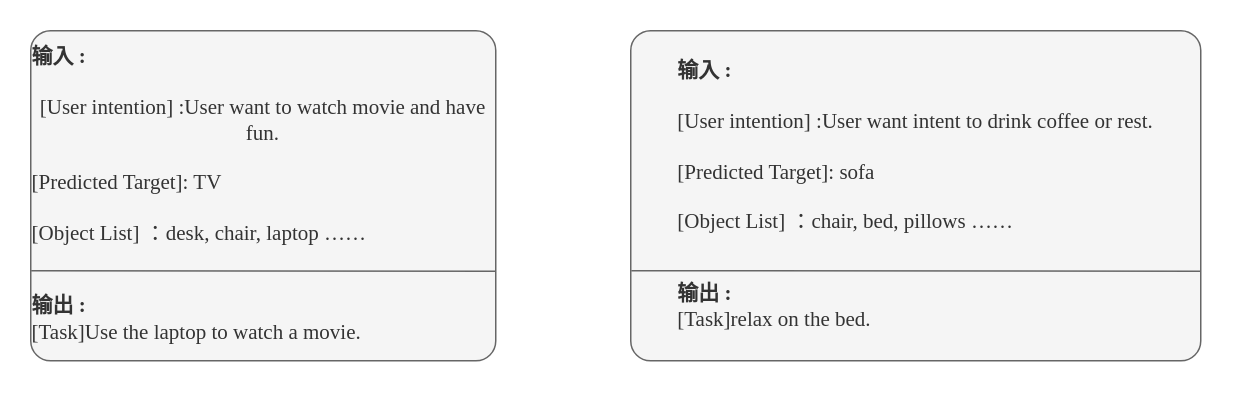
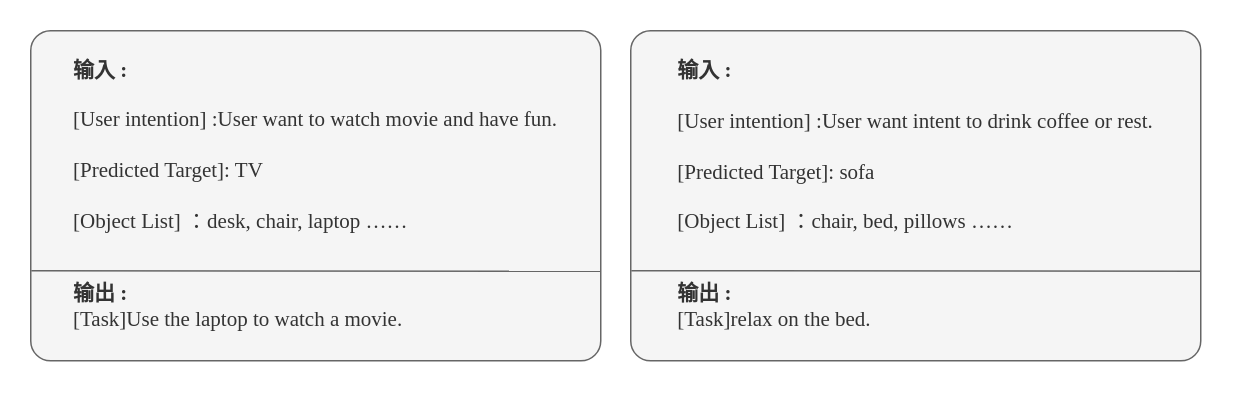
(263, 196) -> (316, 196)
